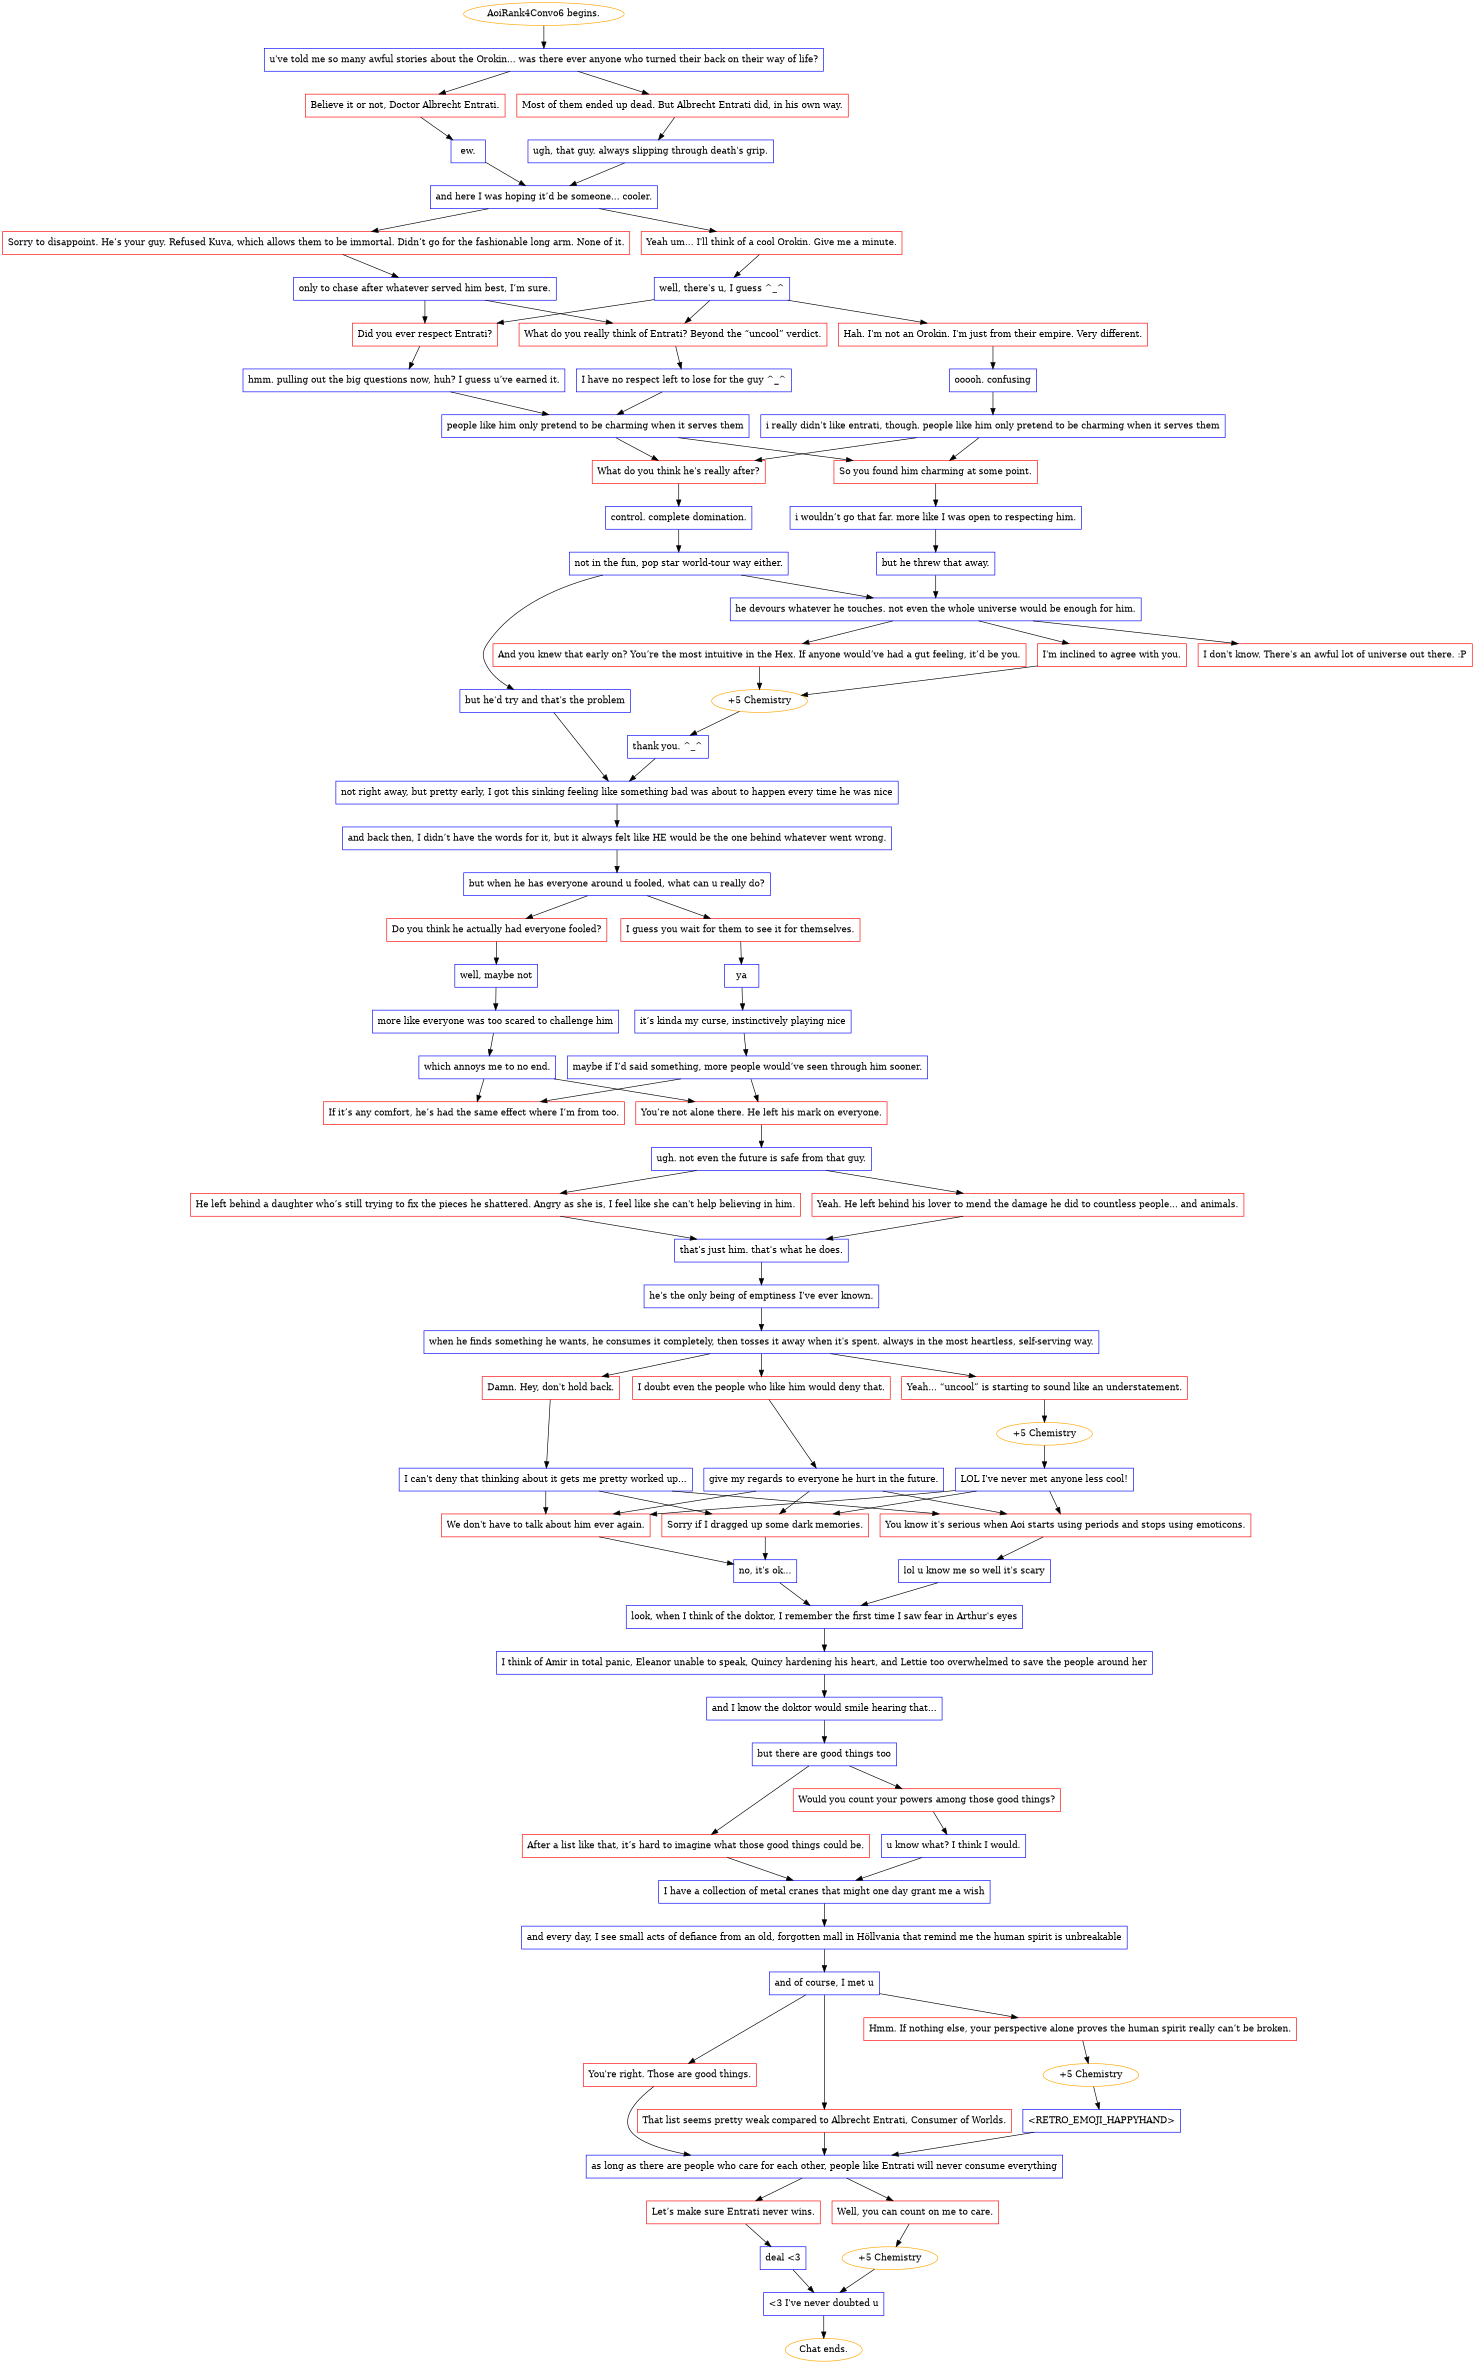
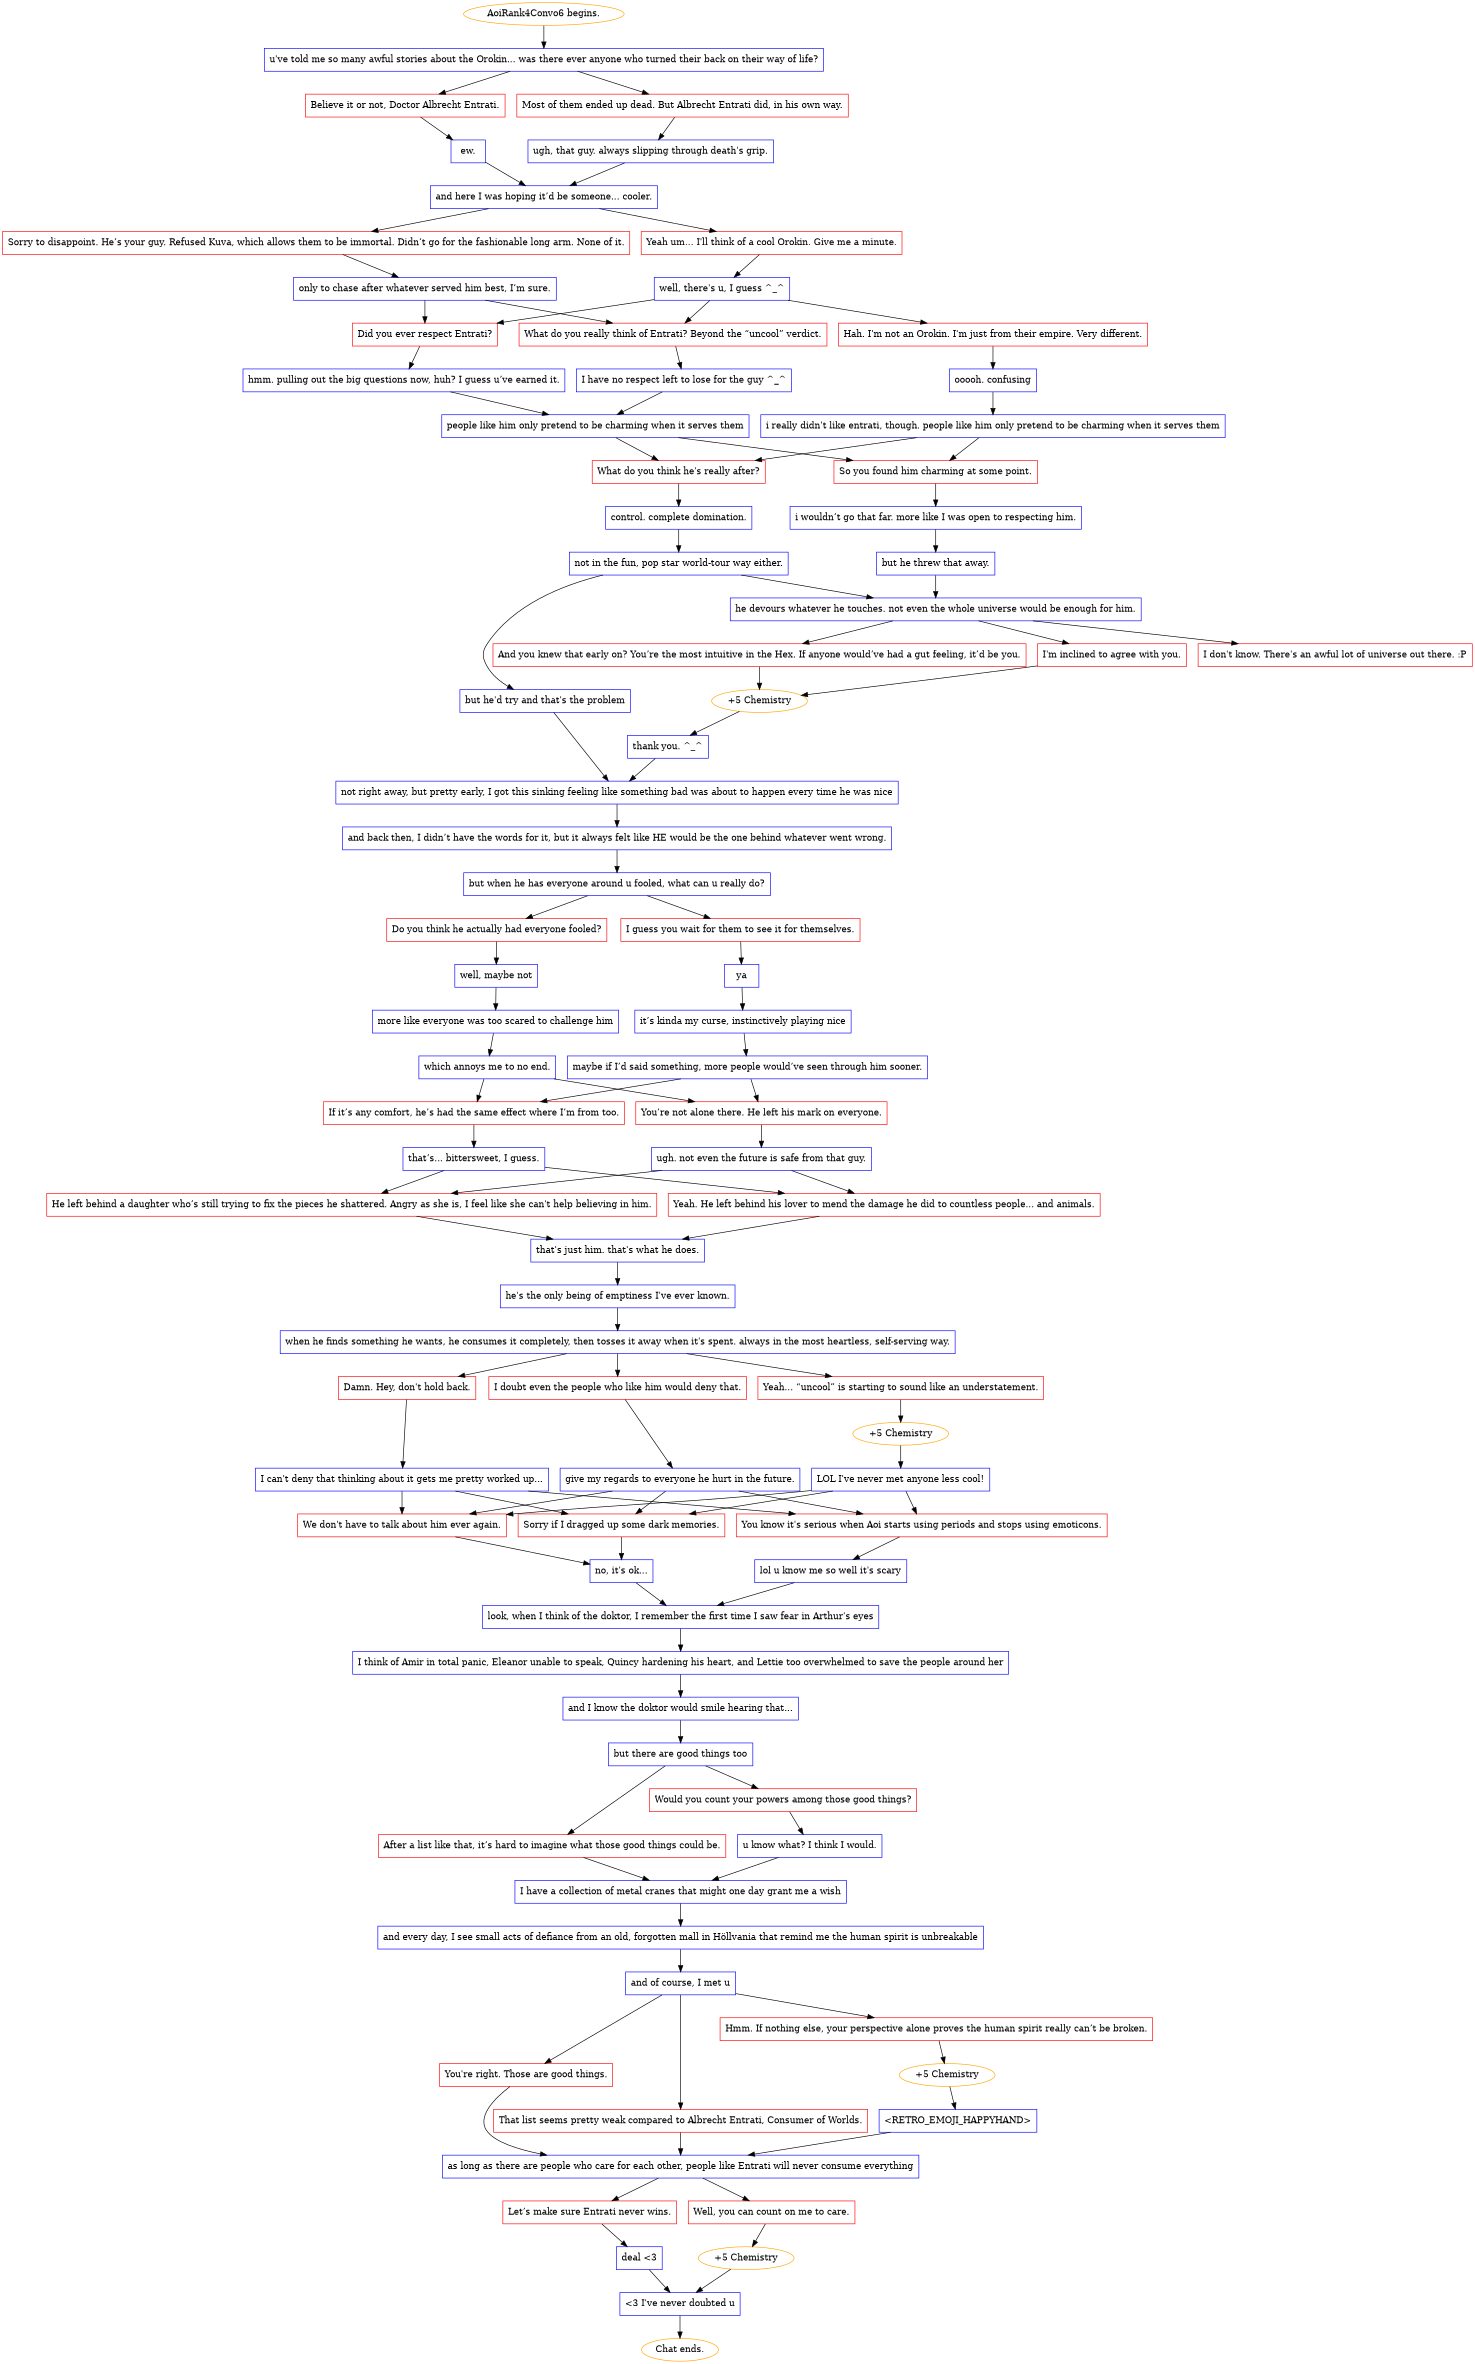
none -> (474, 1159)
